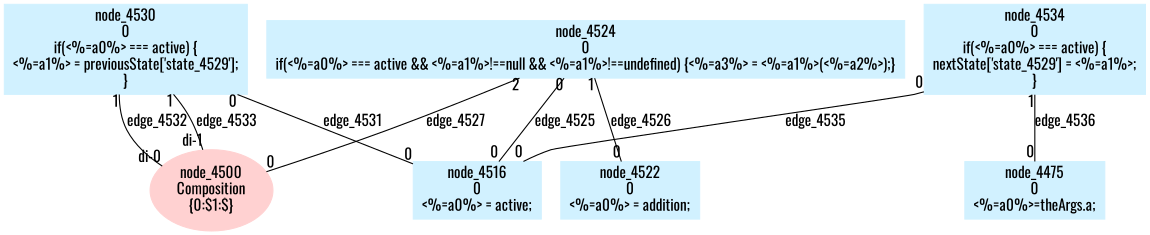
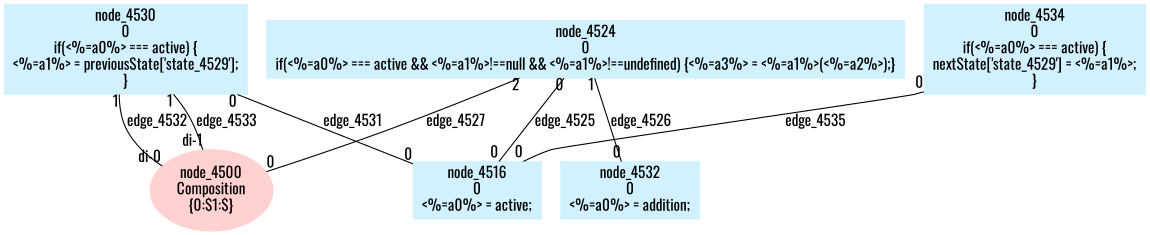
(630, 190) -> (630, 190)
(1035, 190) -> none
